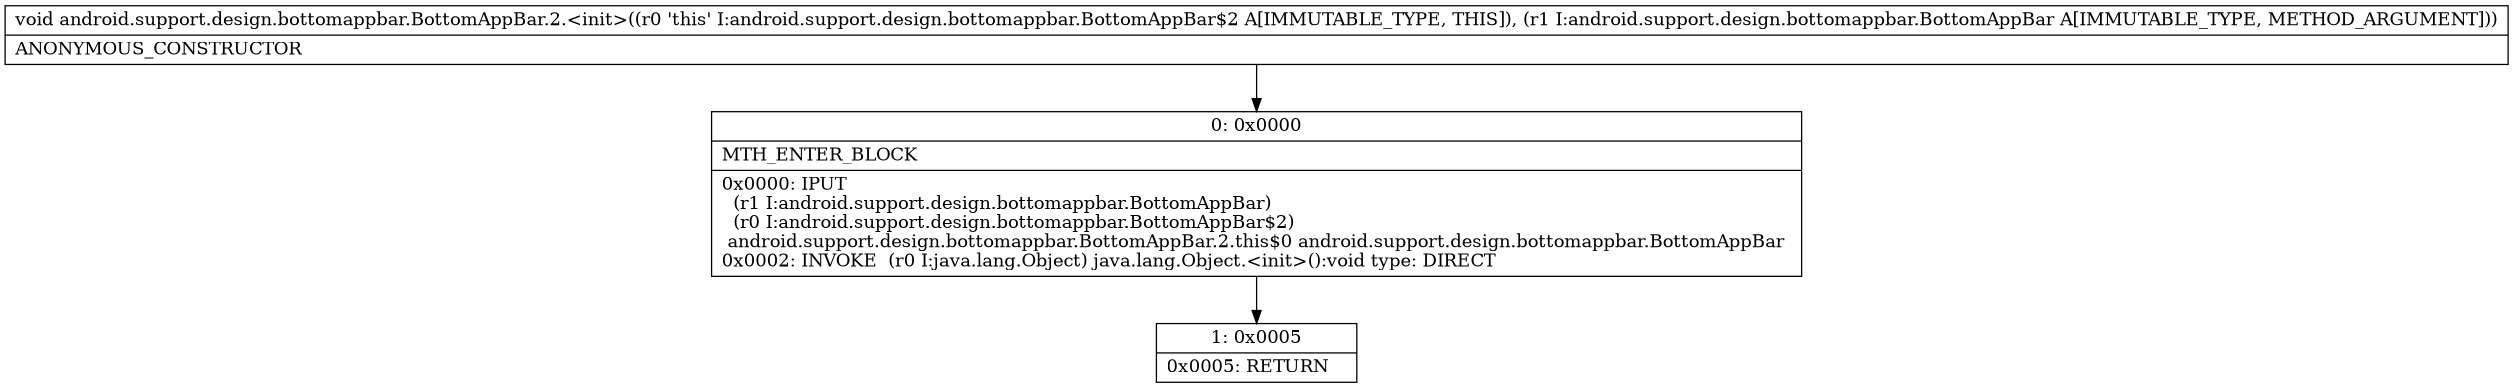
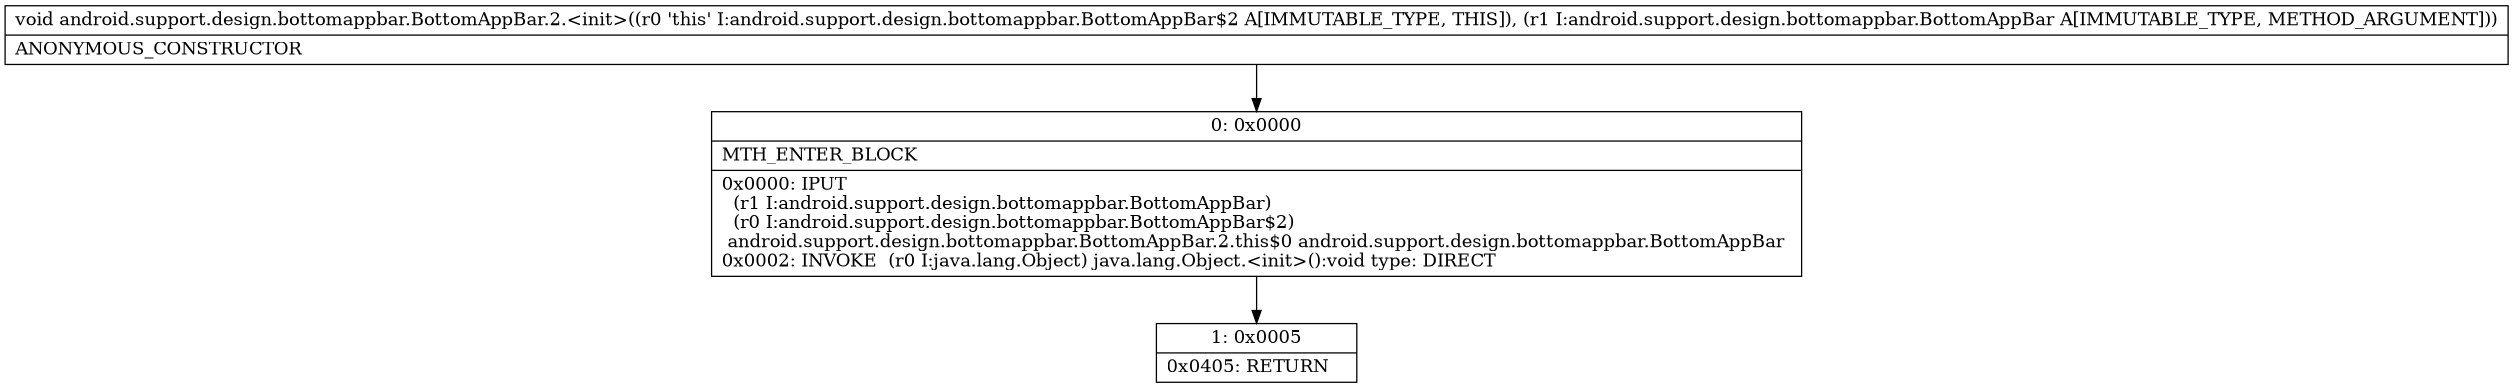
(1257, 367) -> (1257, 367)
